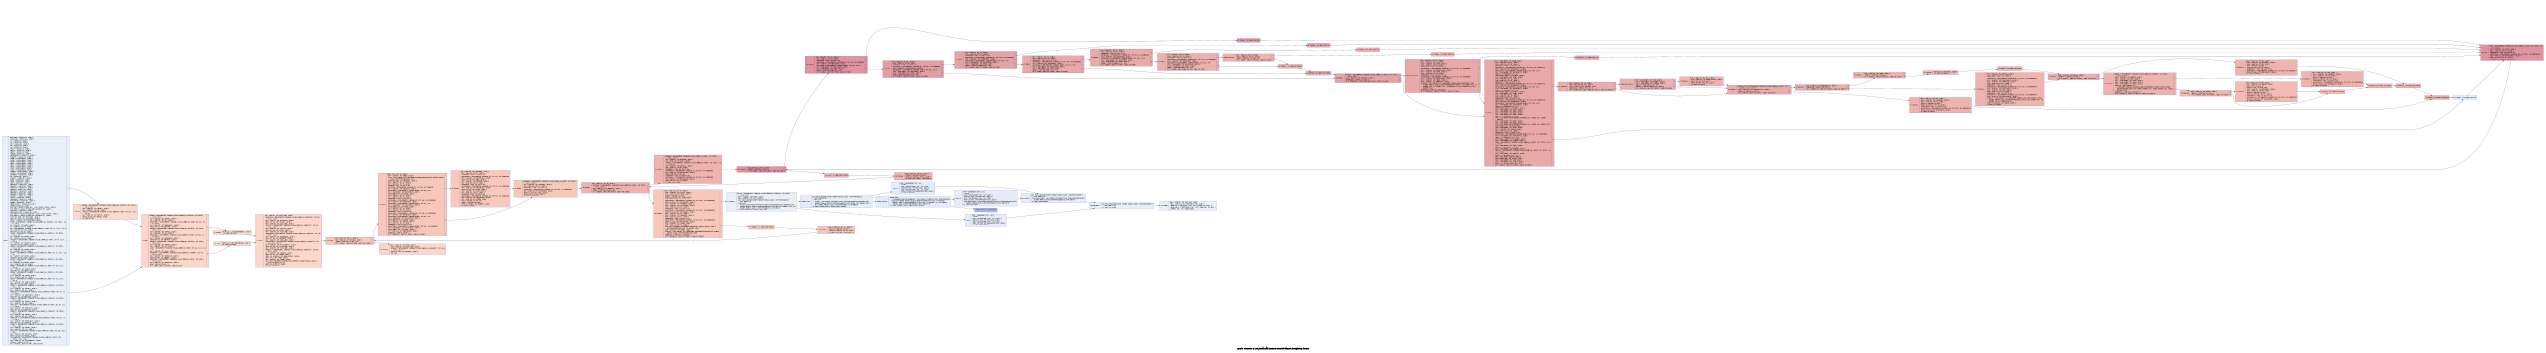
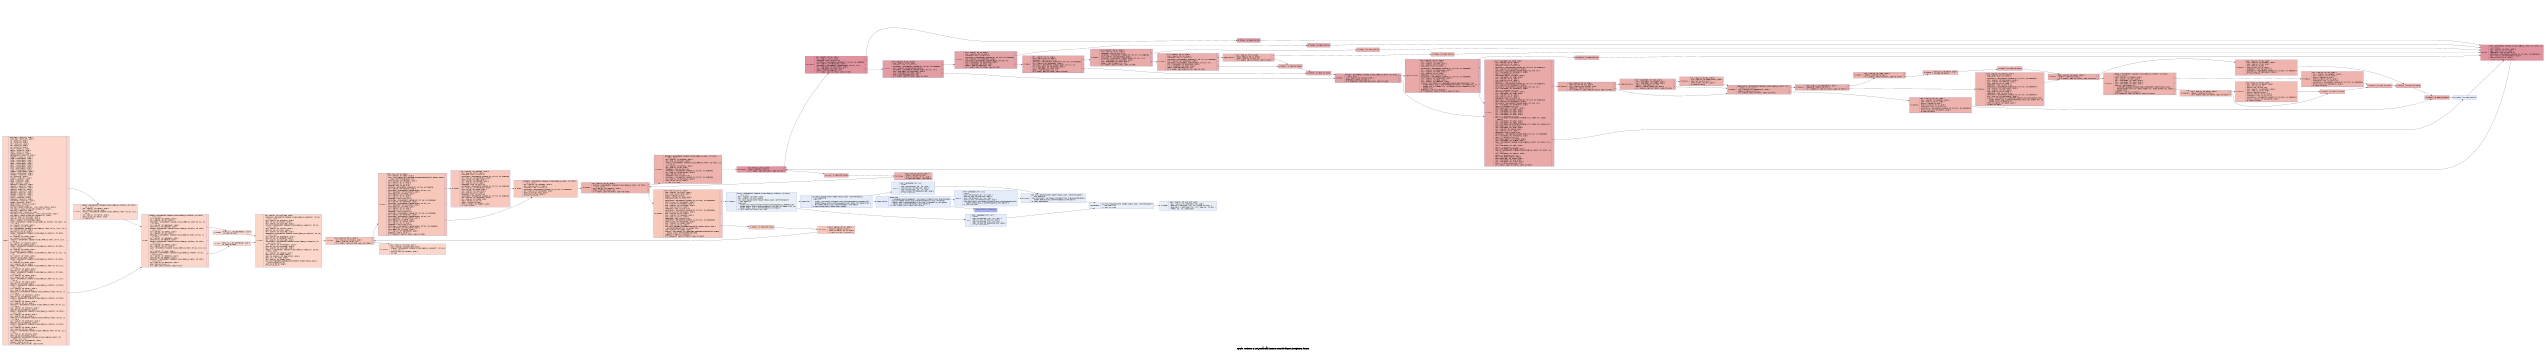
(36, 241) -> (36, 241)
